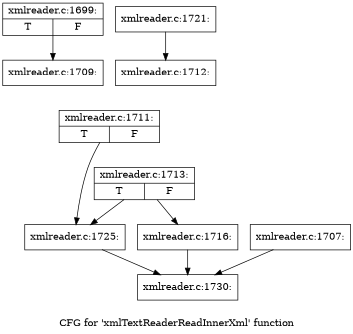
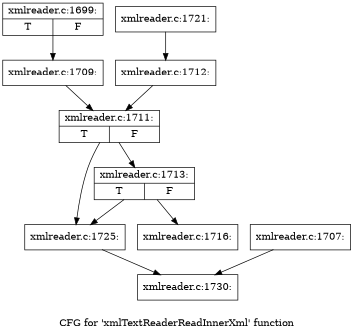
none -> (77, 96)
none -> (142, 96)
none -> (125, 152)
(188, 259) -> none
